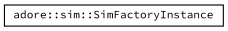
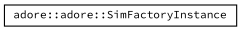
(114, 16) -> (121, 16)
